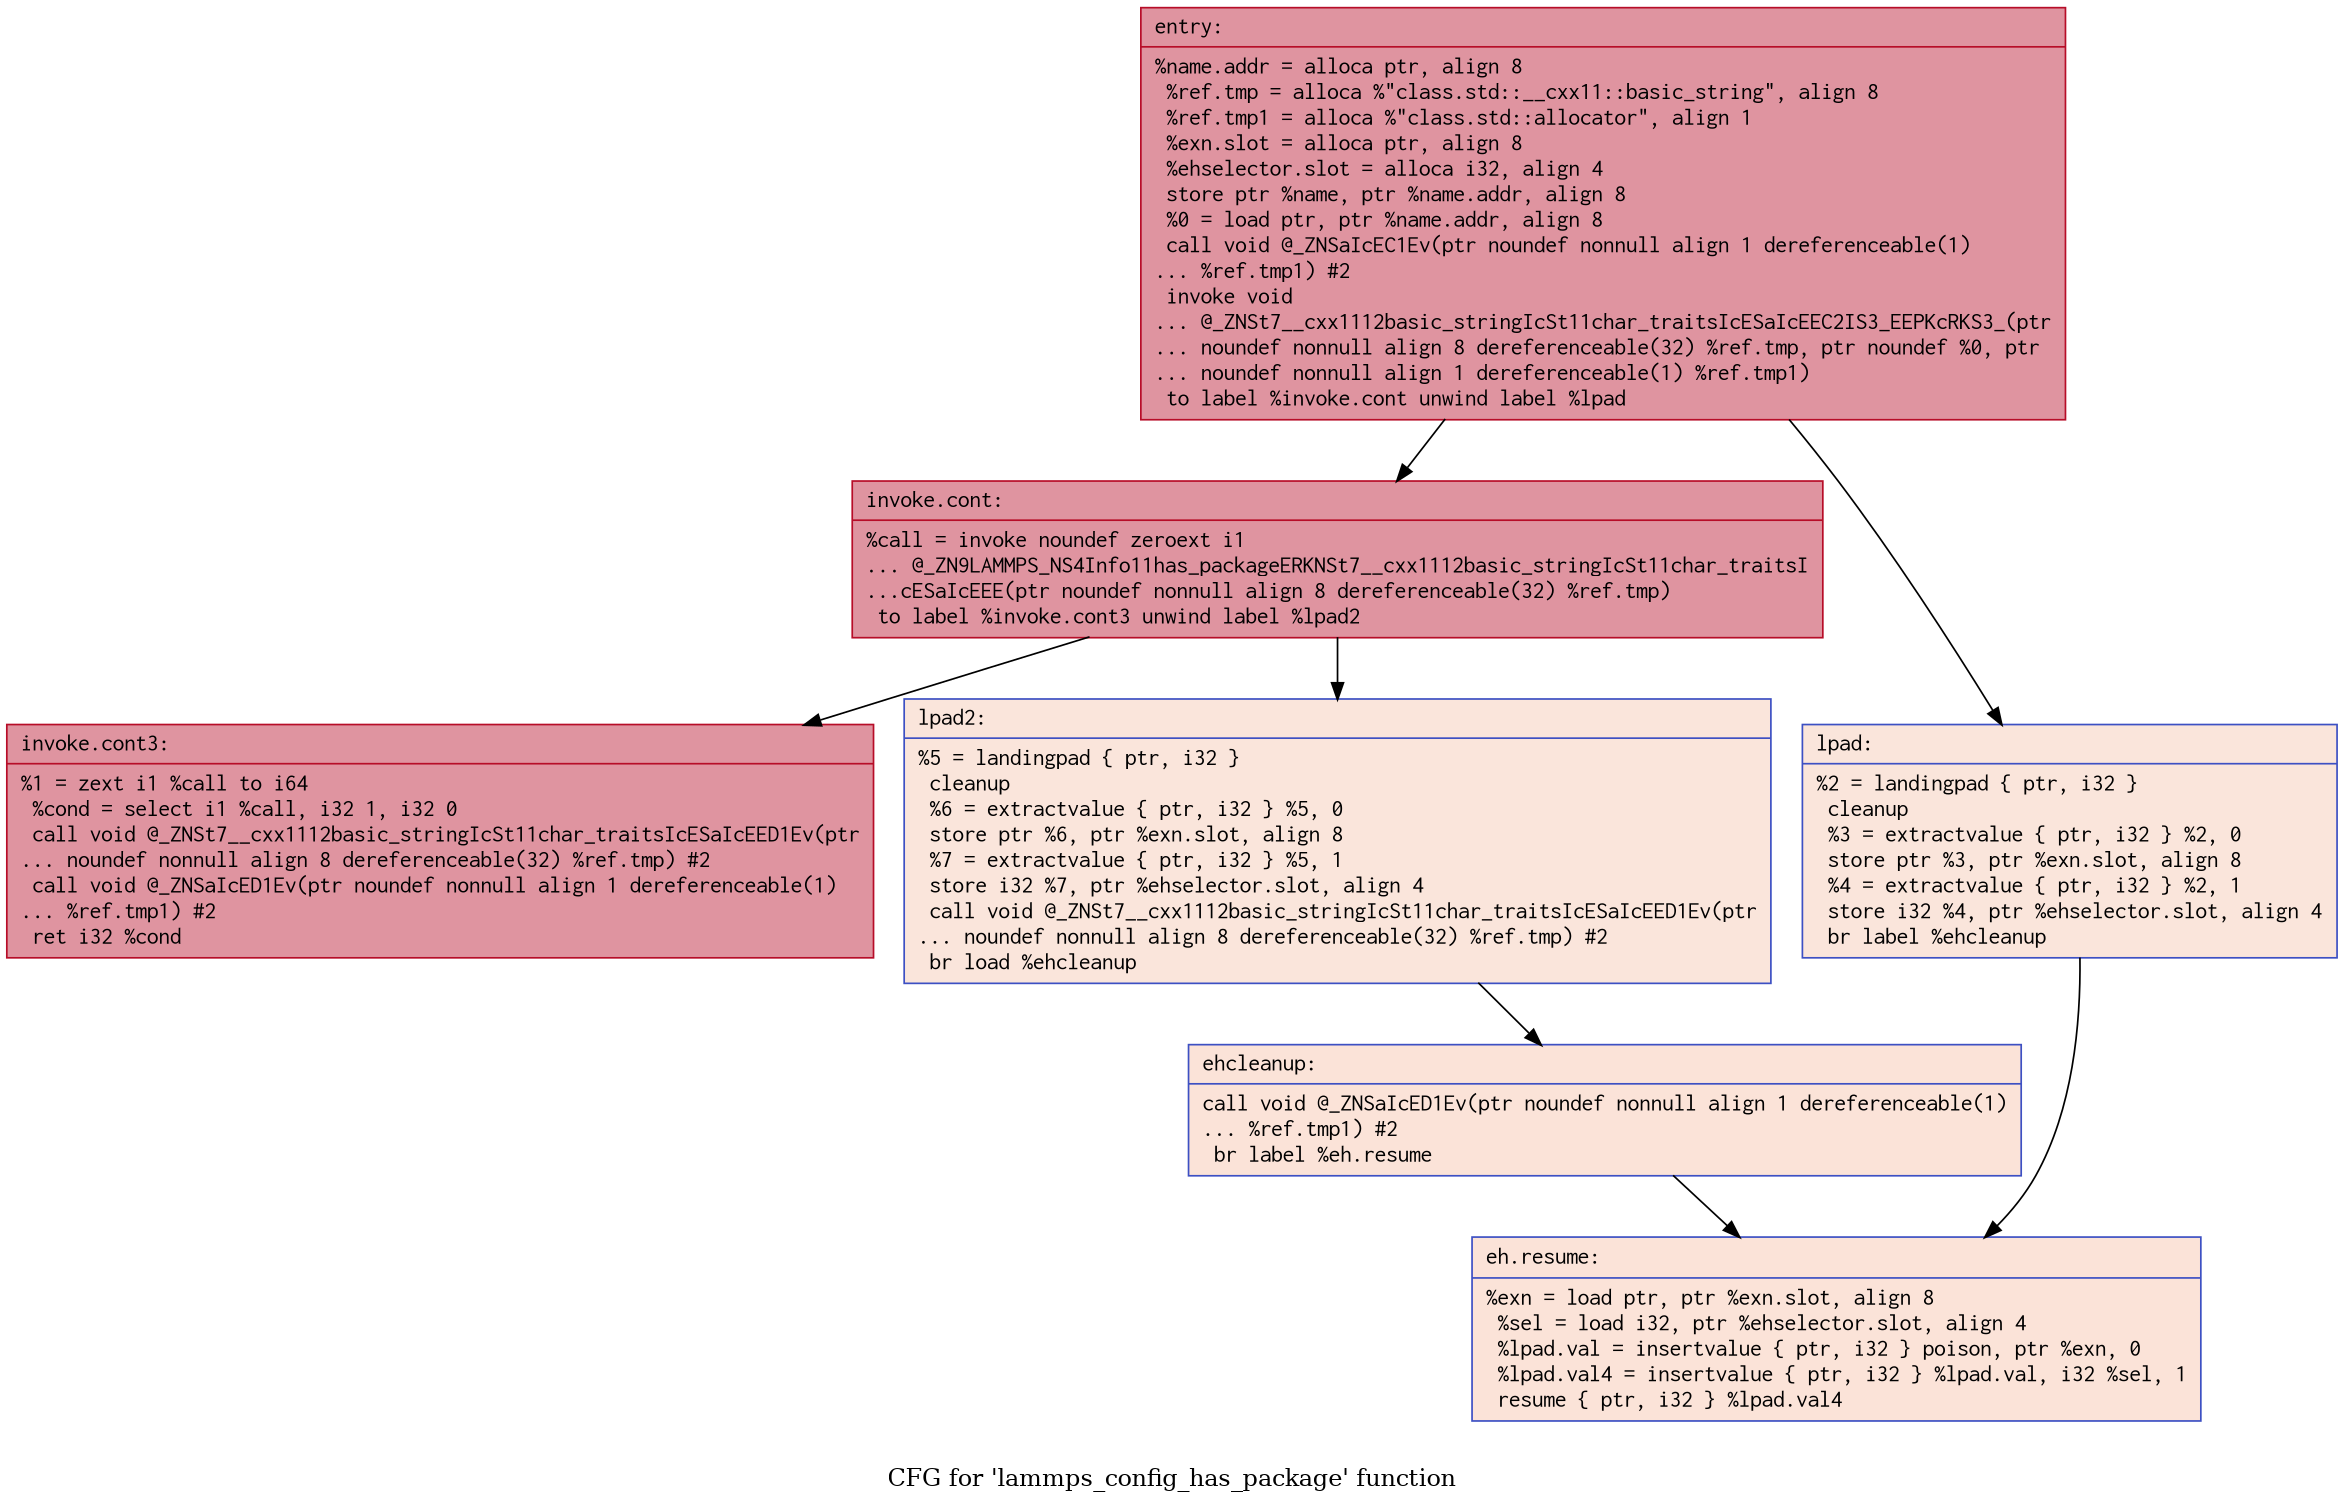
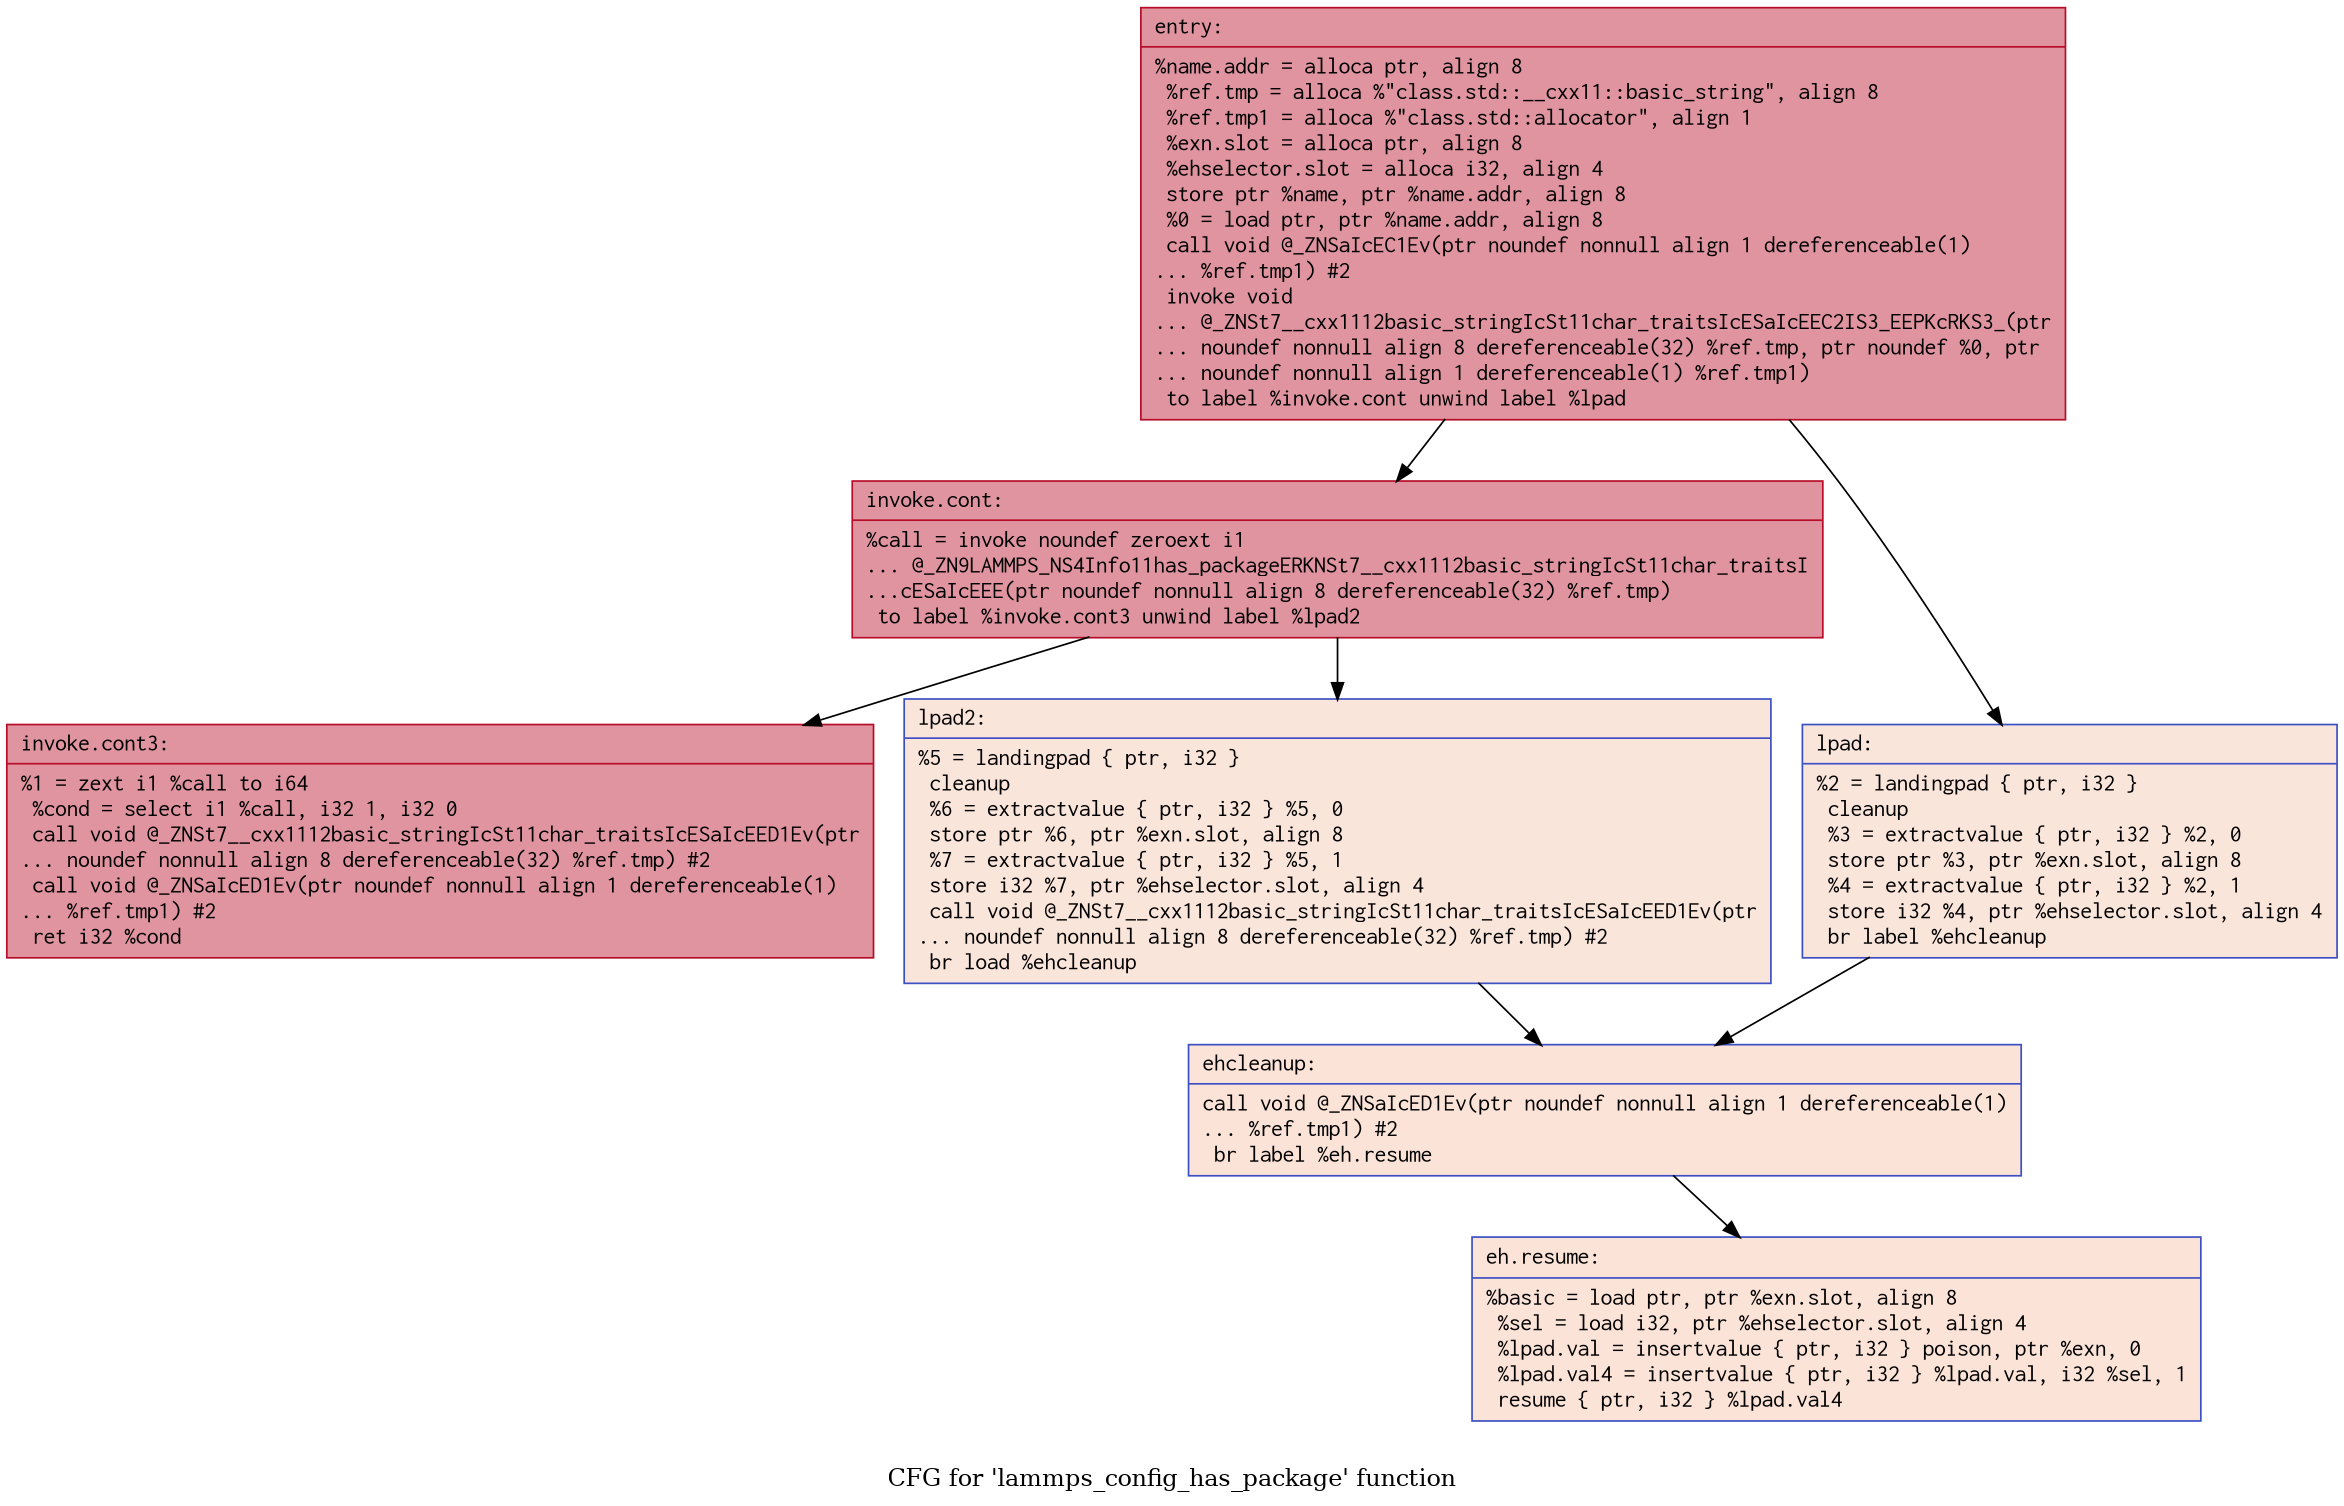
(2065, 1101) -> (1800, 997)
(1710, 1298) -> (1722, 1298)
